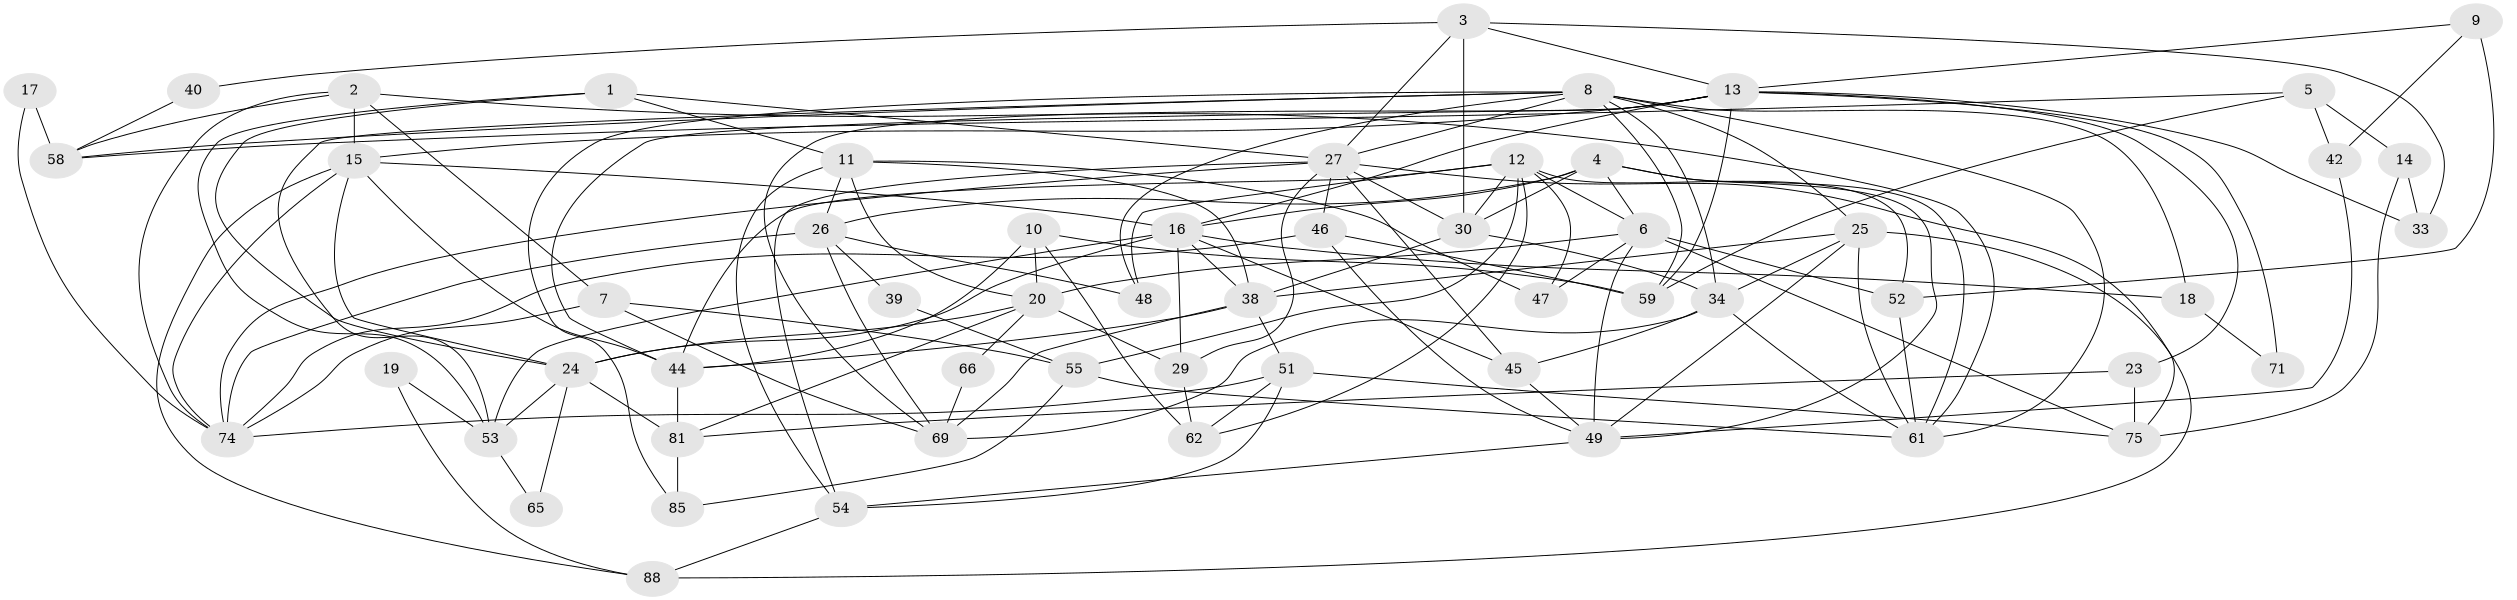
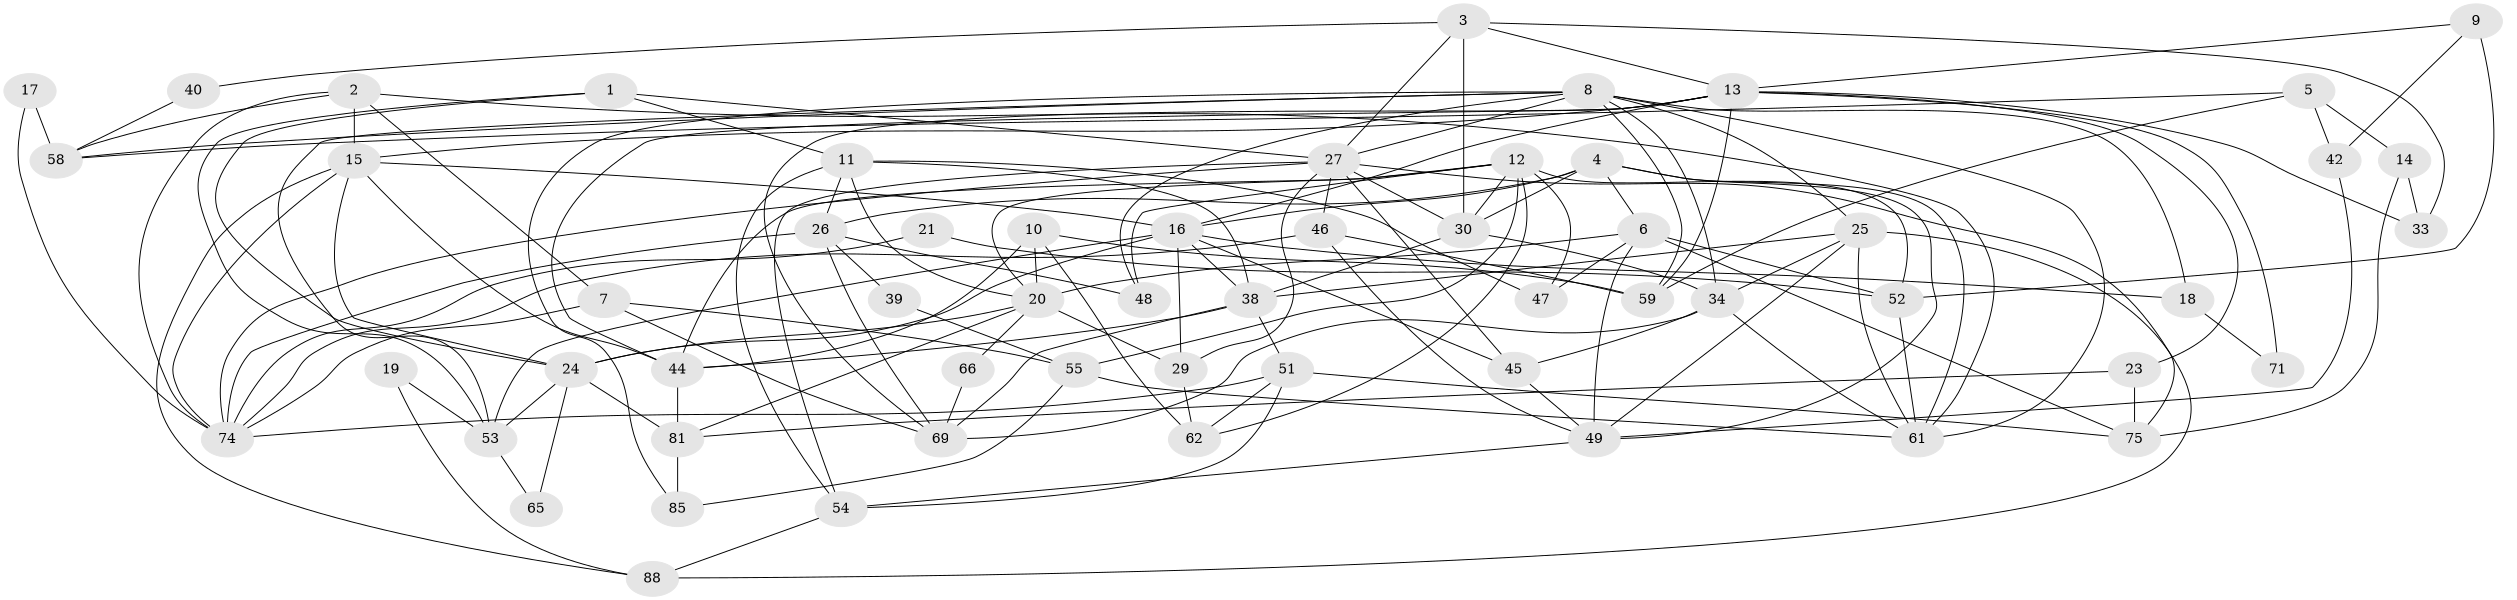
(1580, 196) -> (1101, 191)
none -> (927, 230)
